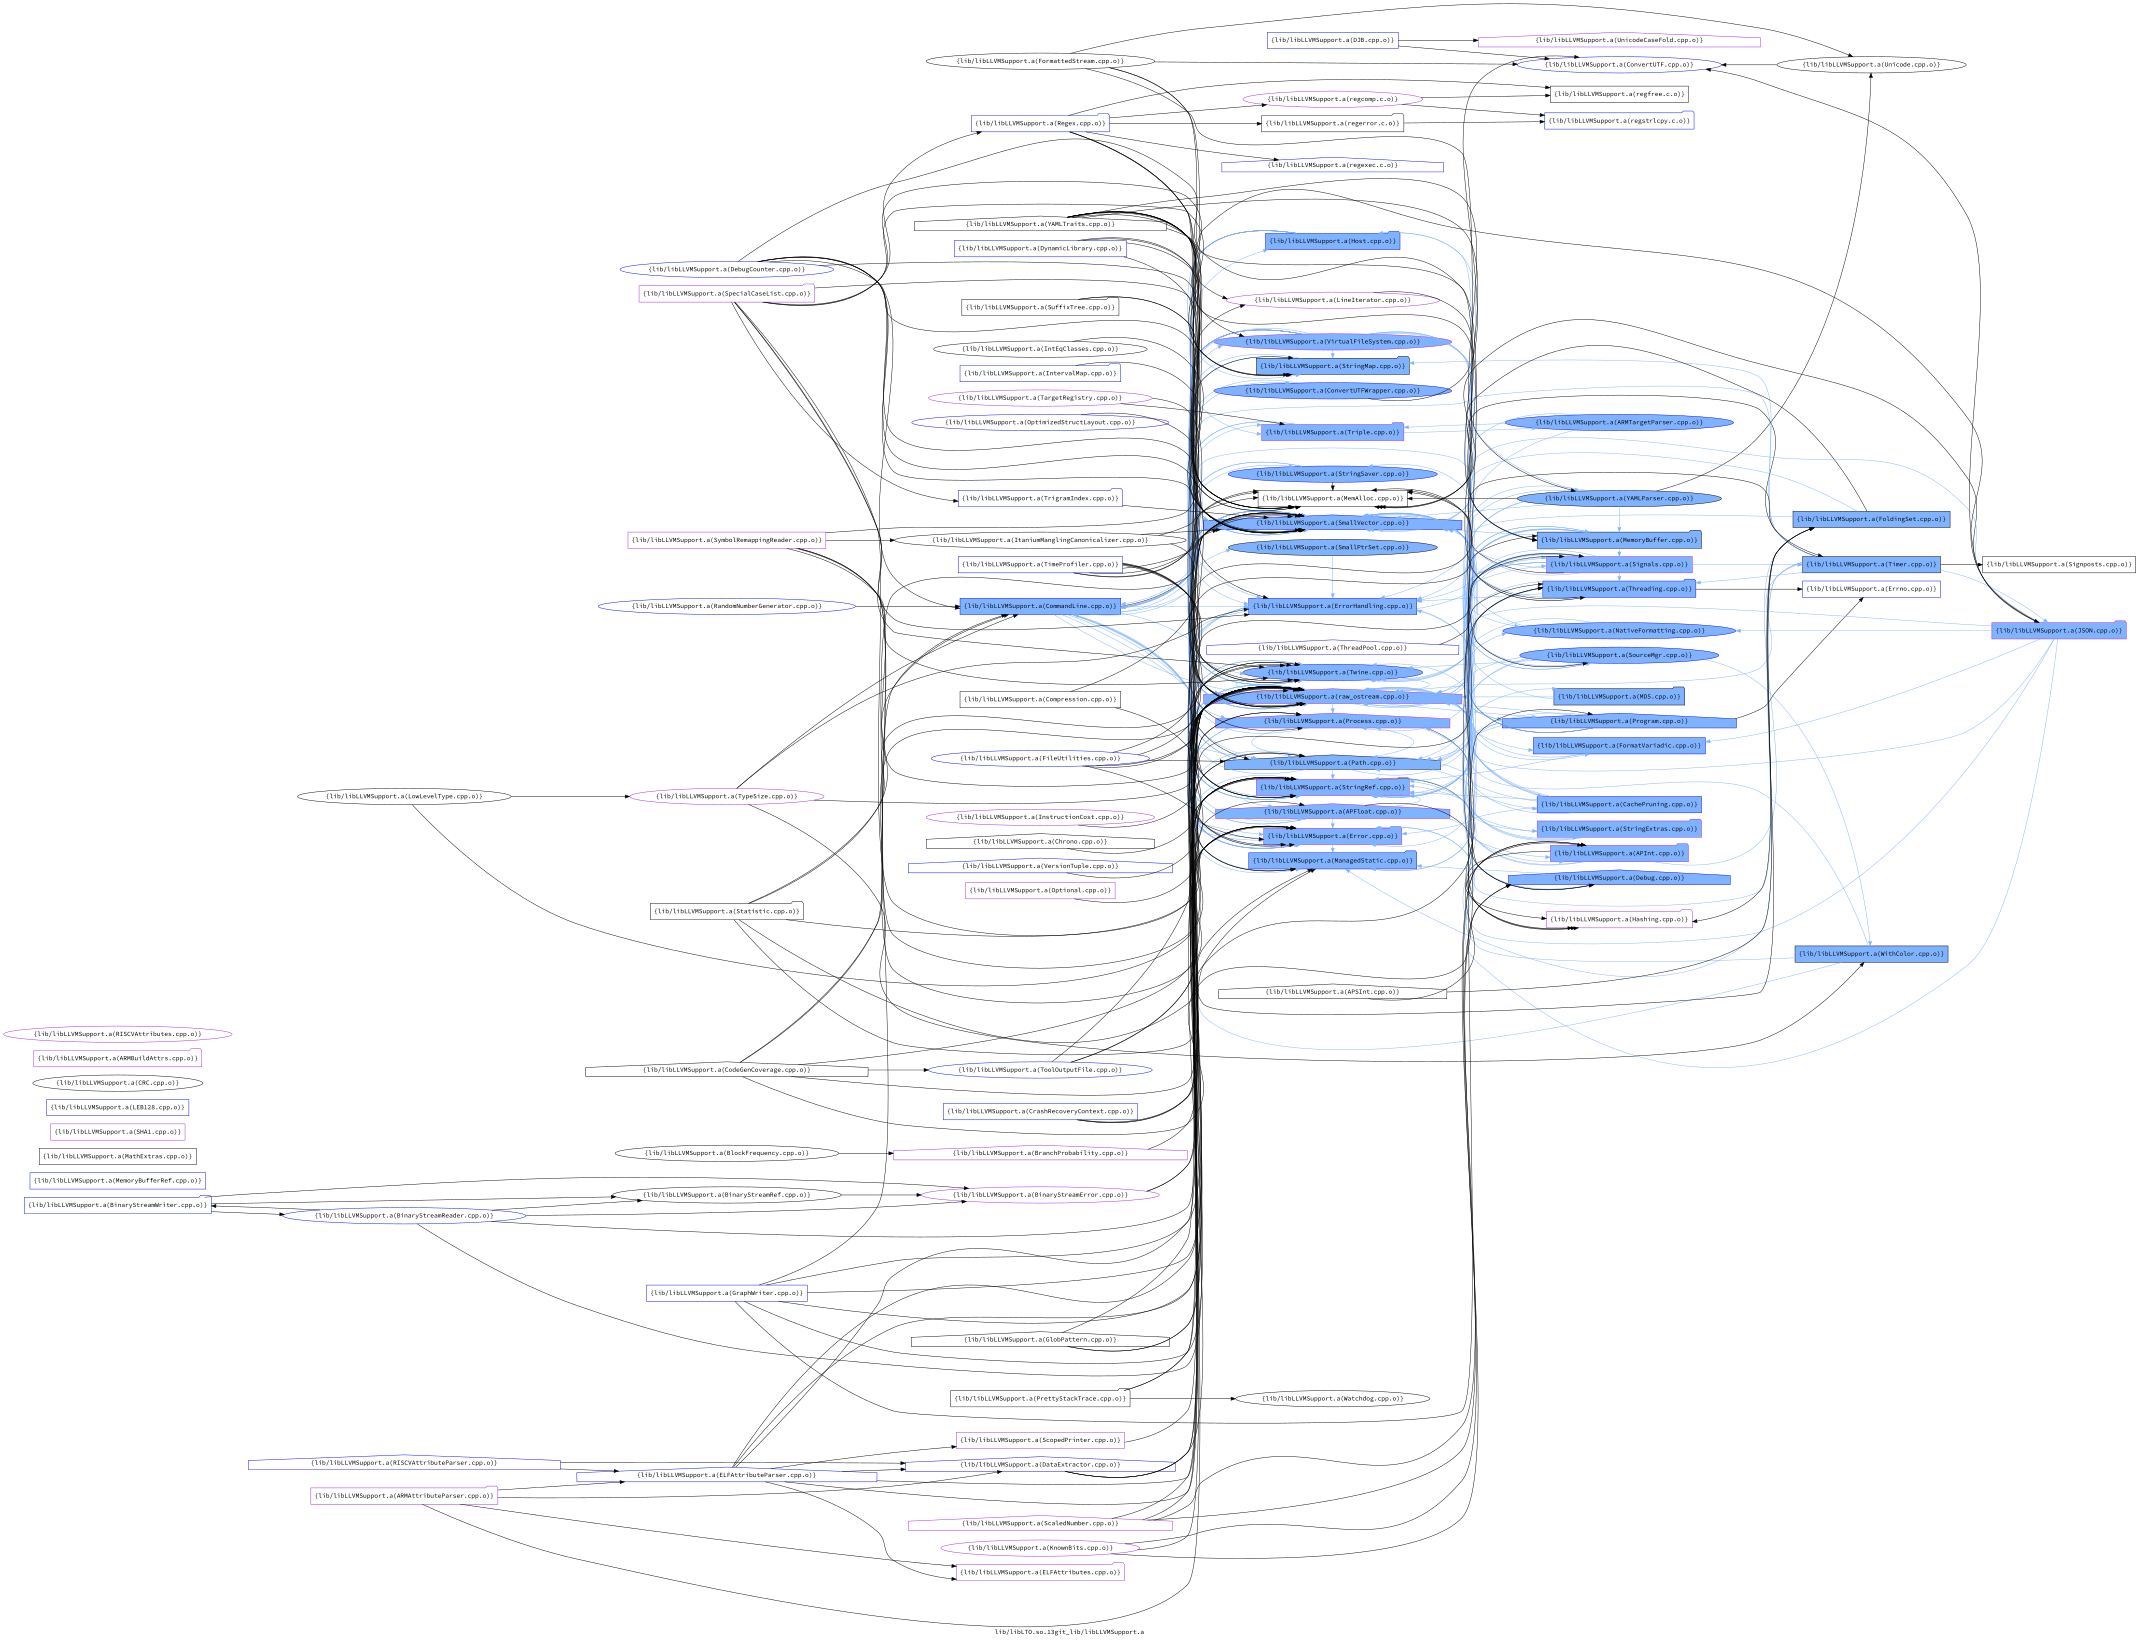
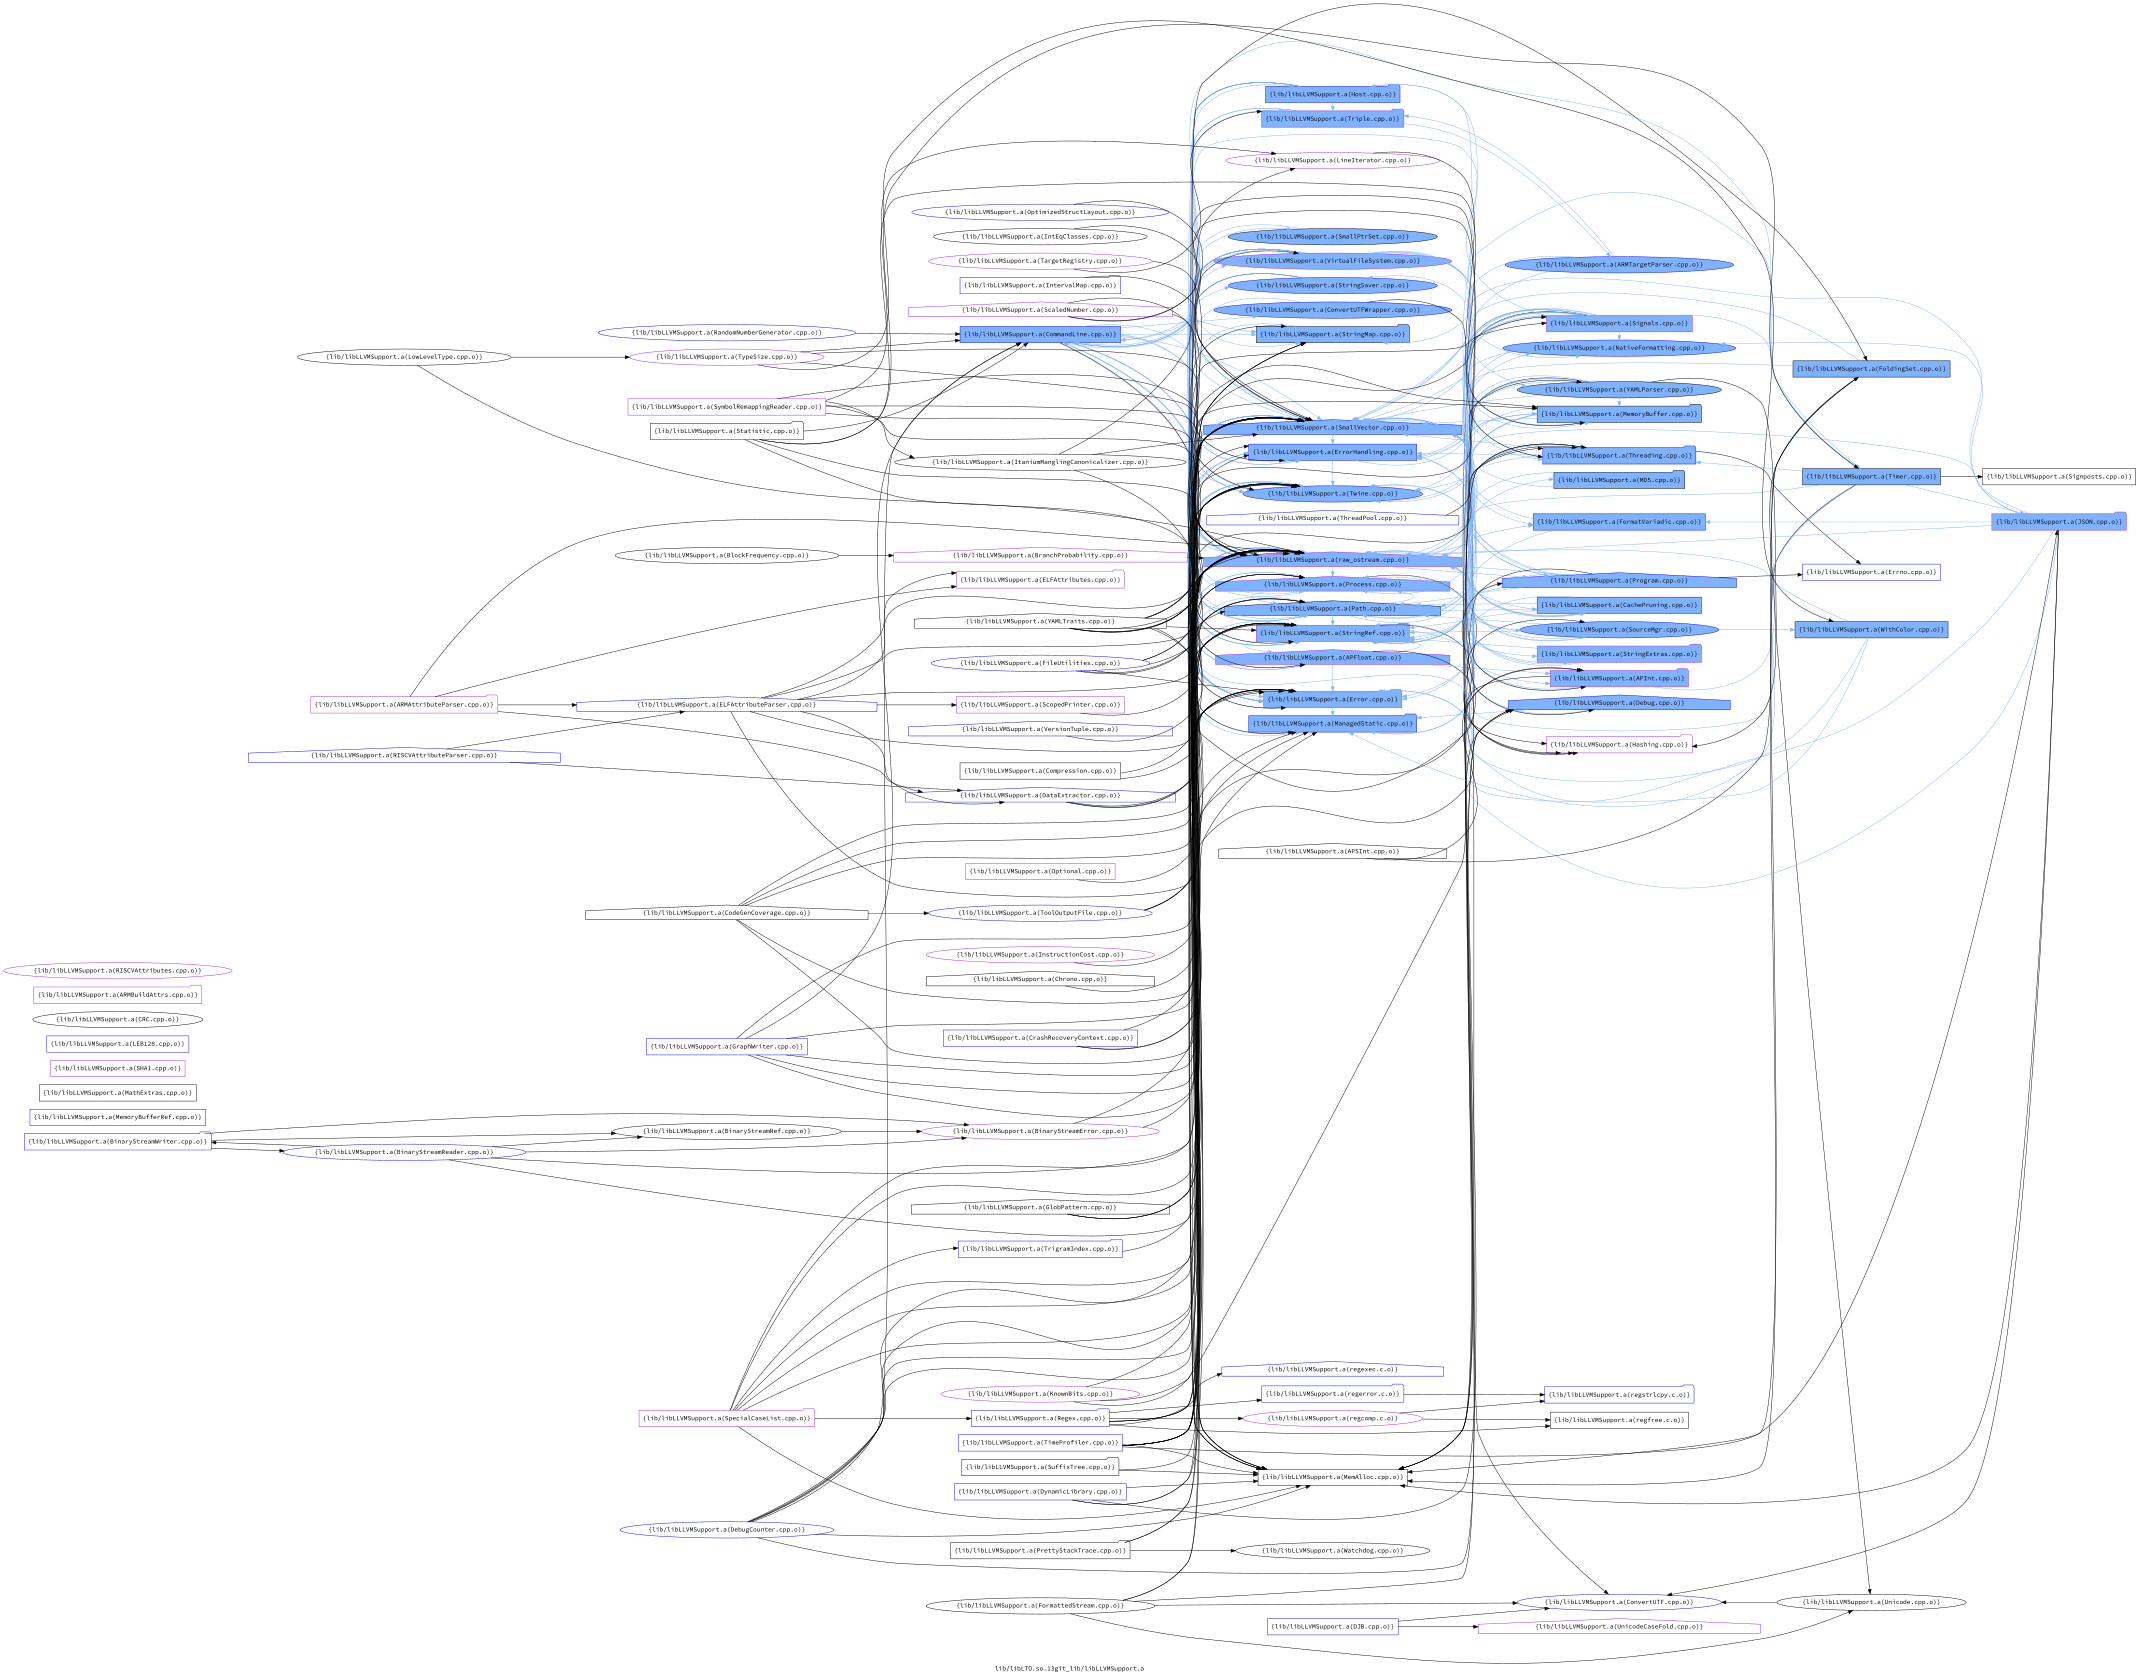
(1333, 124) -> (1333, 1394)
(1469, 504) -> (1488, 343)
(1619, 550) -> (1480, 409)
